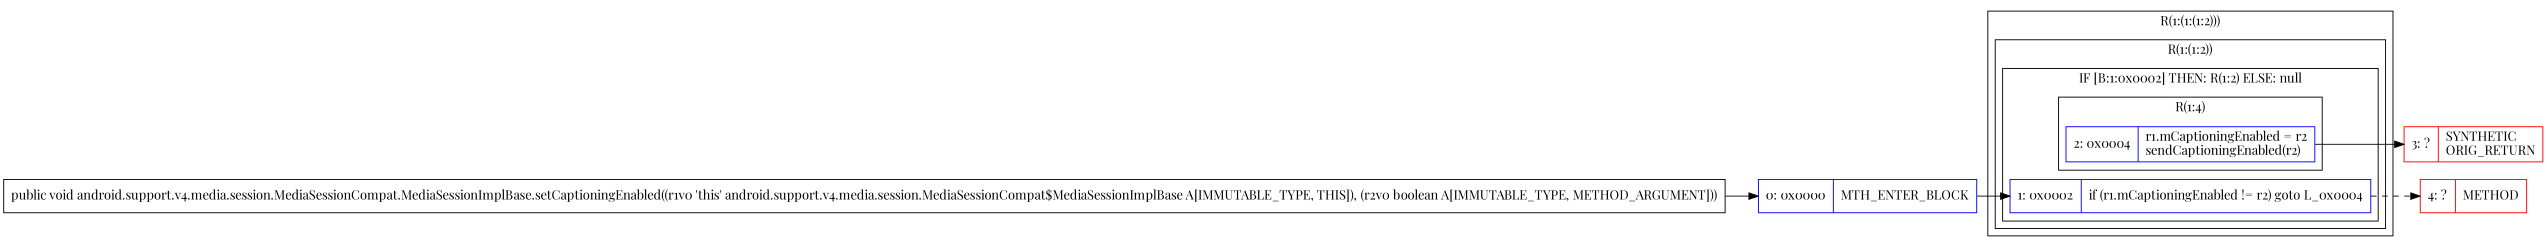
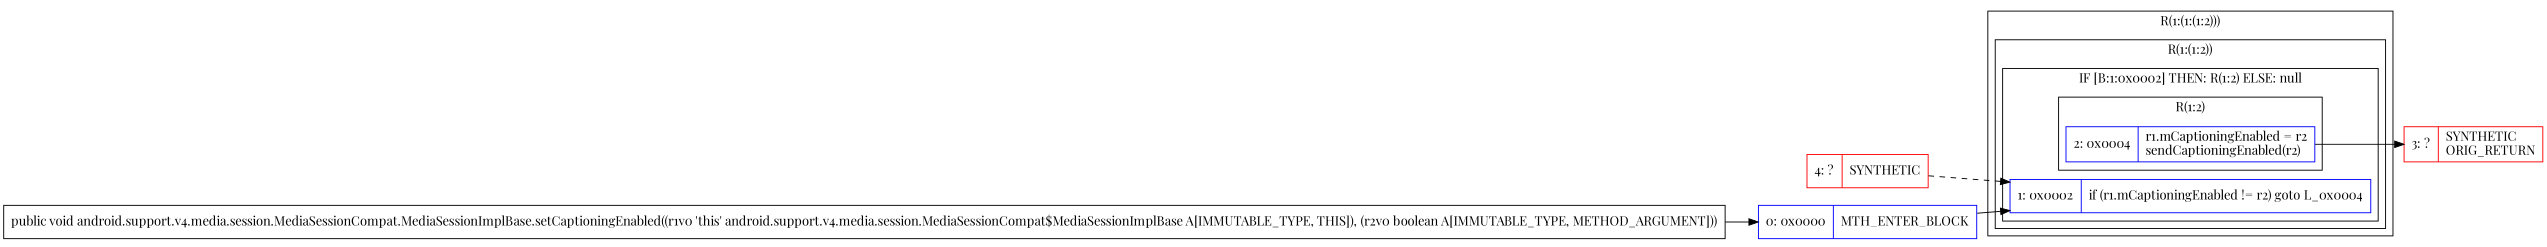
(2190, 108) -> (2190, 108)
(2399, 196) -> (1965, 179)
(2491, 196) -> (1885, 171)
